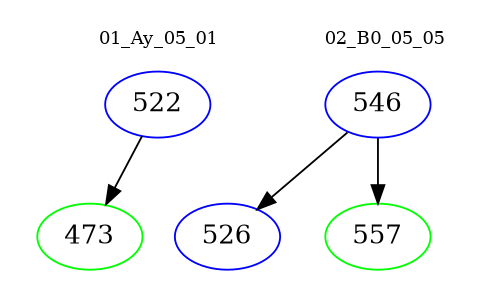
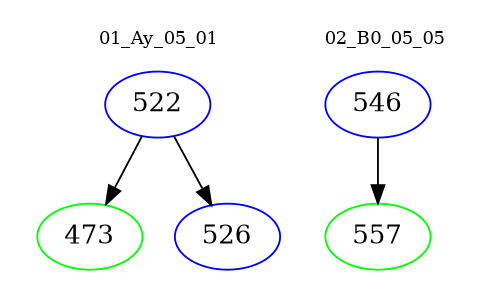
(323, 153) -> (188, 162)
